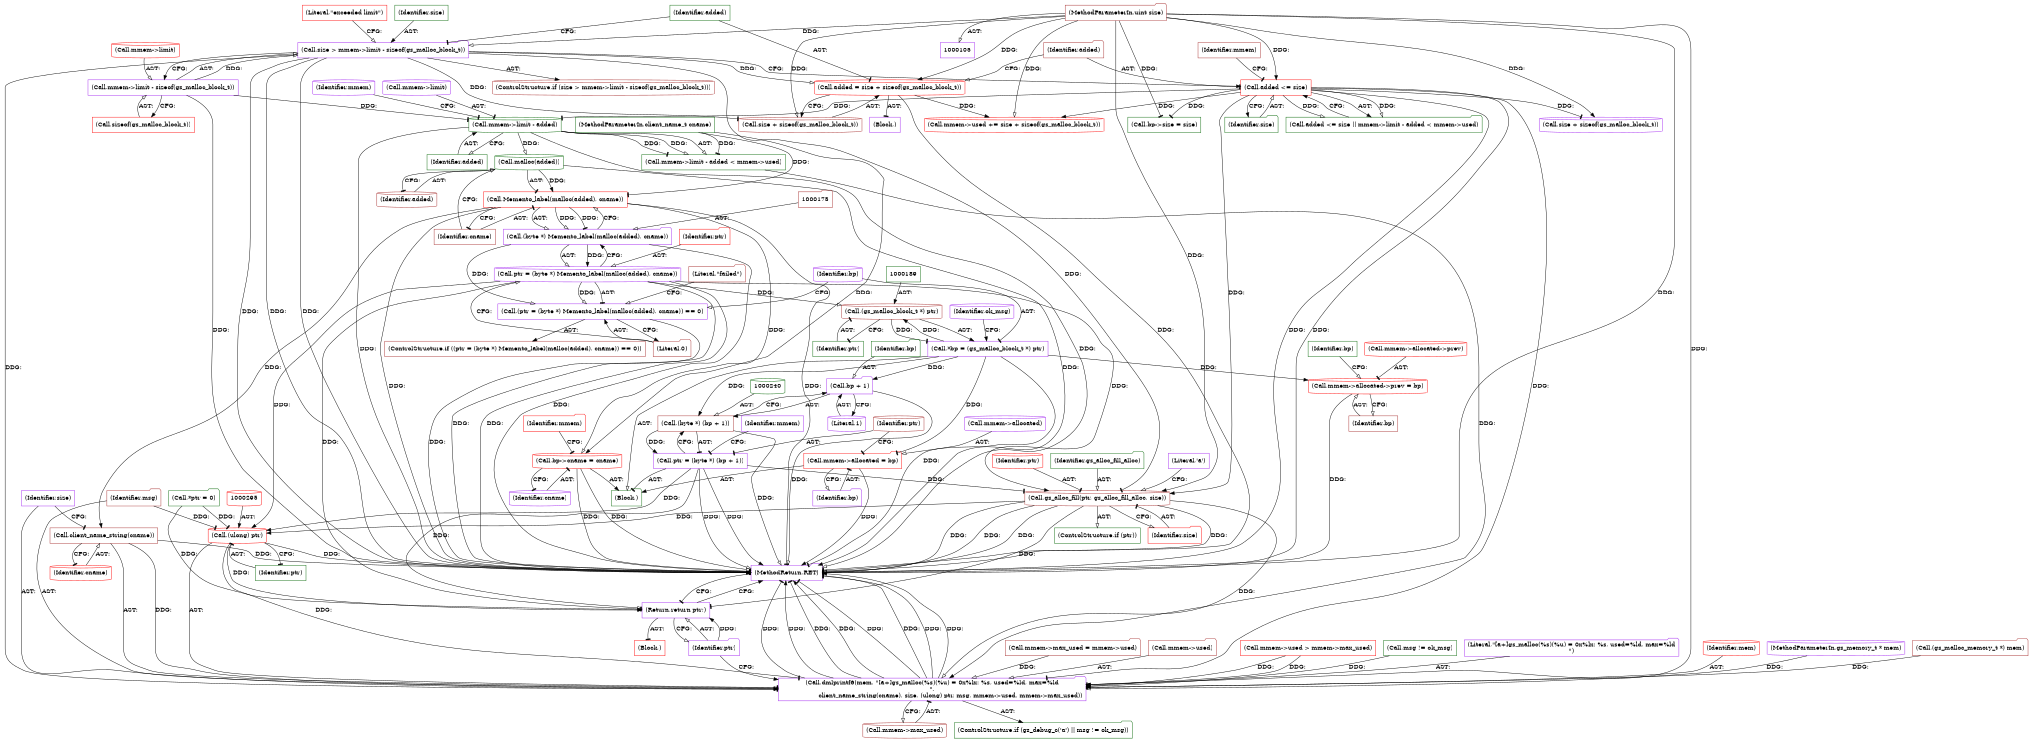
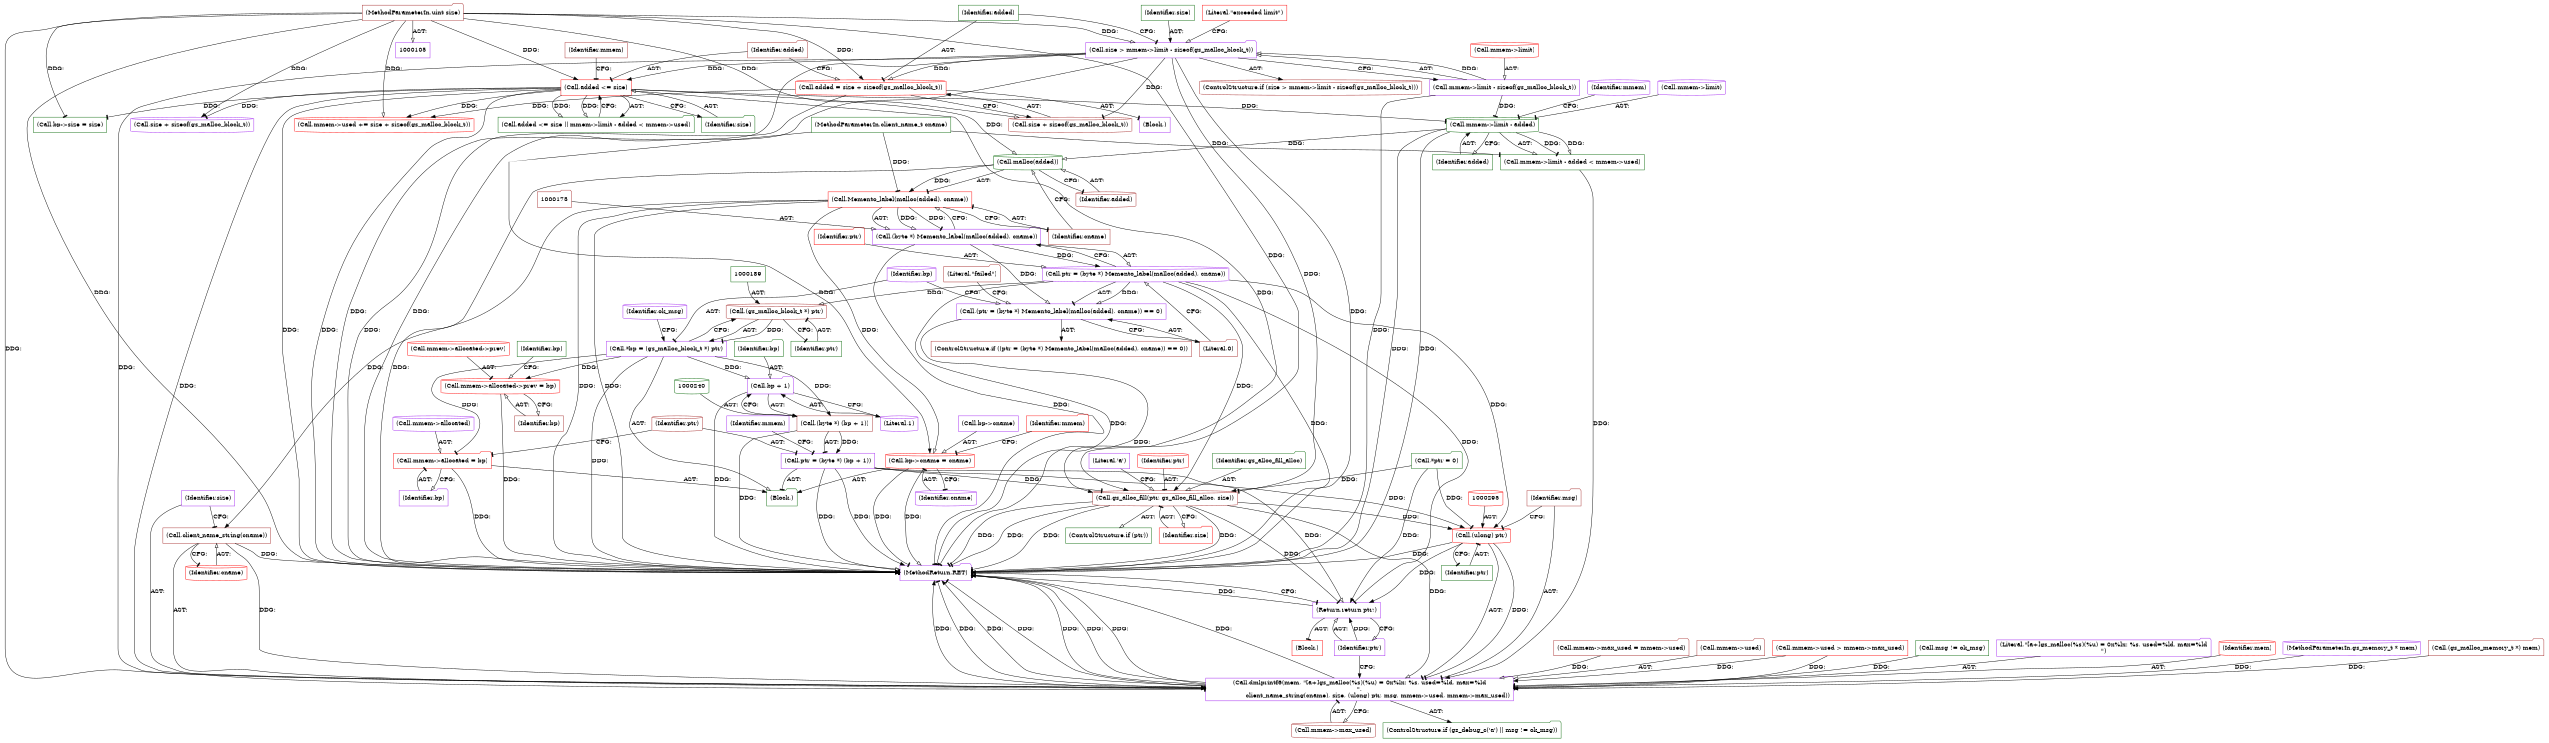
(777, 69) -> (717, 69)
none -> (878, 104)
(143, 125) -> none
(932, 330) -> (723, 330)
(918, 367) -> (716, 367)
none -> (988, 424)
(678, 445) -> none
none -> (1324, 479)
(202, 517) -> (1538, 517)
(747, 592) -> (1228, 592)
